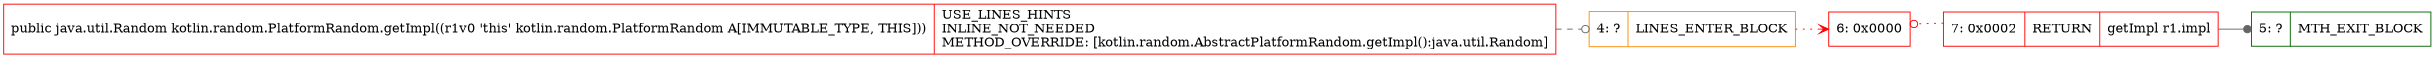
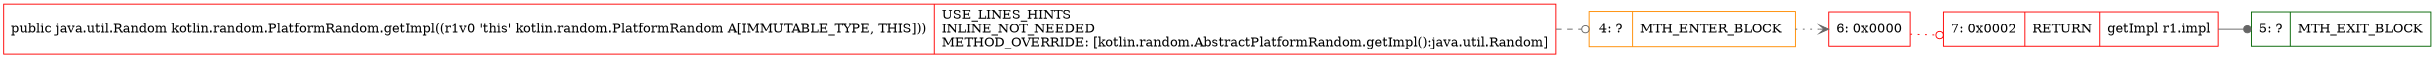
(1931, 23) -> (1923, 35)
(1712, 29) -> (1711, 29)
(1807, 29) -> (1807, 29)
